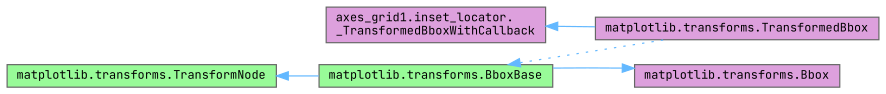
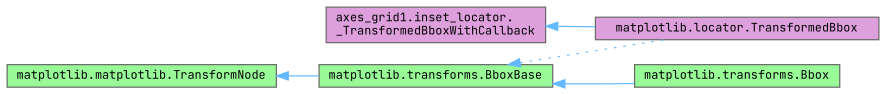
(737, 28) -> (737, 28)
(588, 68) -> (600, 84)
(142, 76) -> (142, 76)
(737, 76) -> (737, 76)
